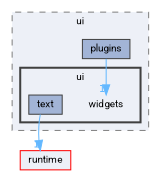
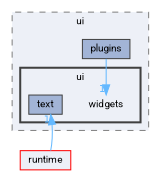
(39, 127) -> (52, 138)
